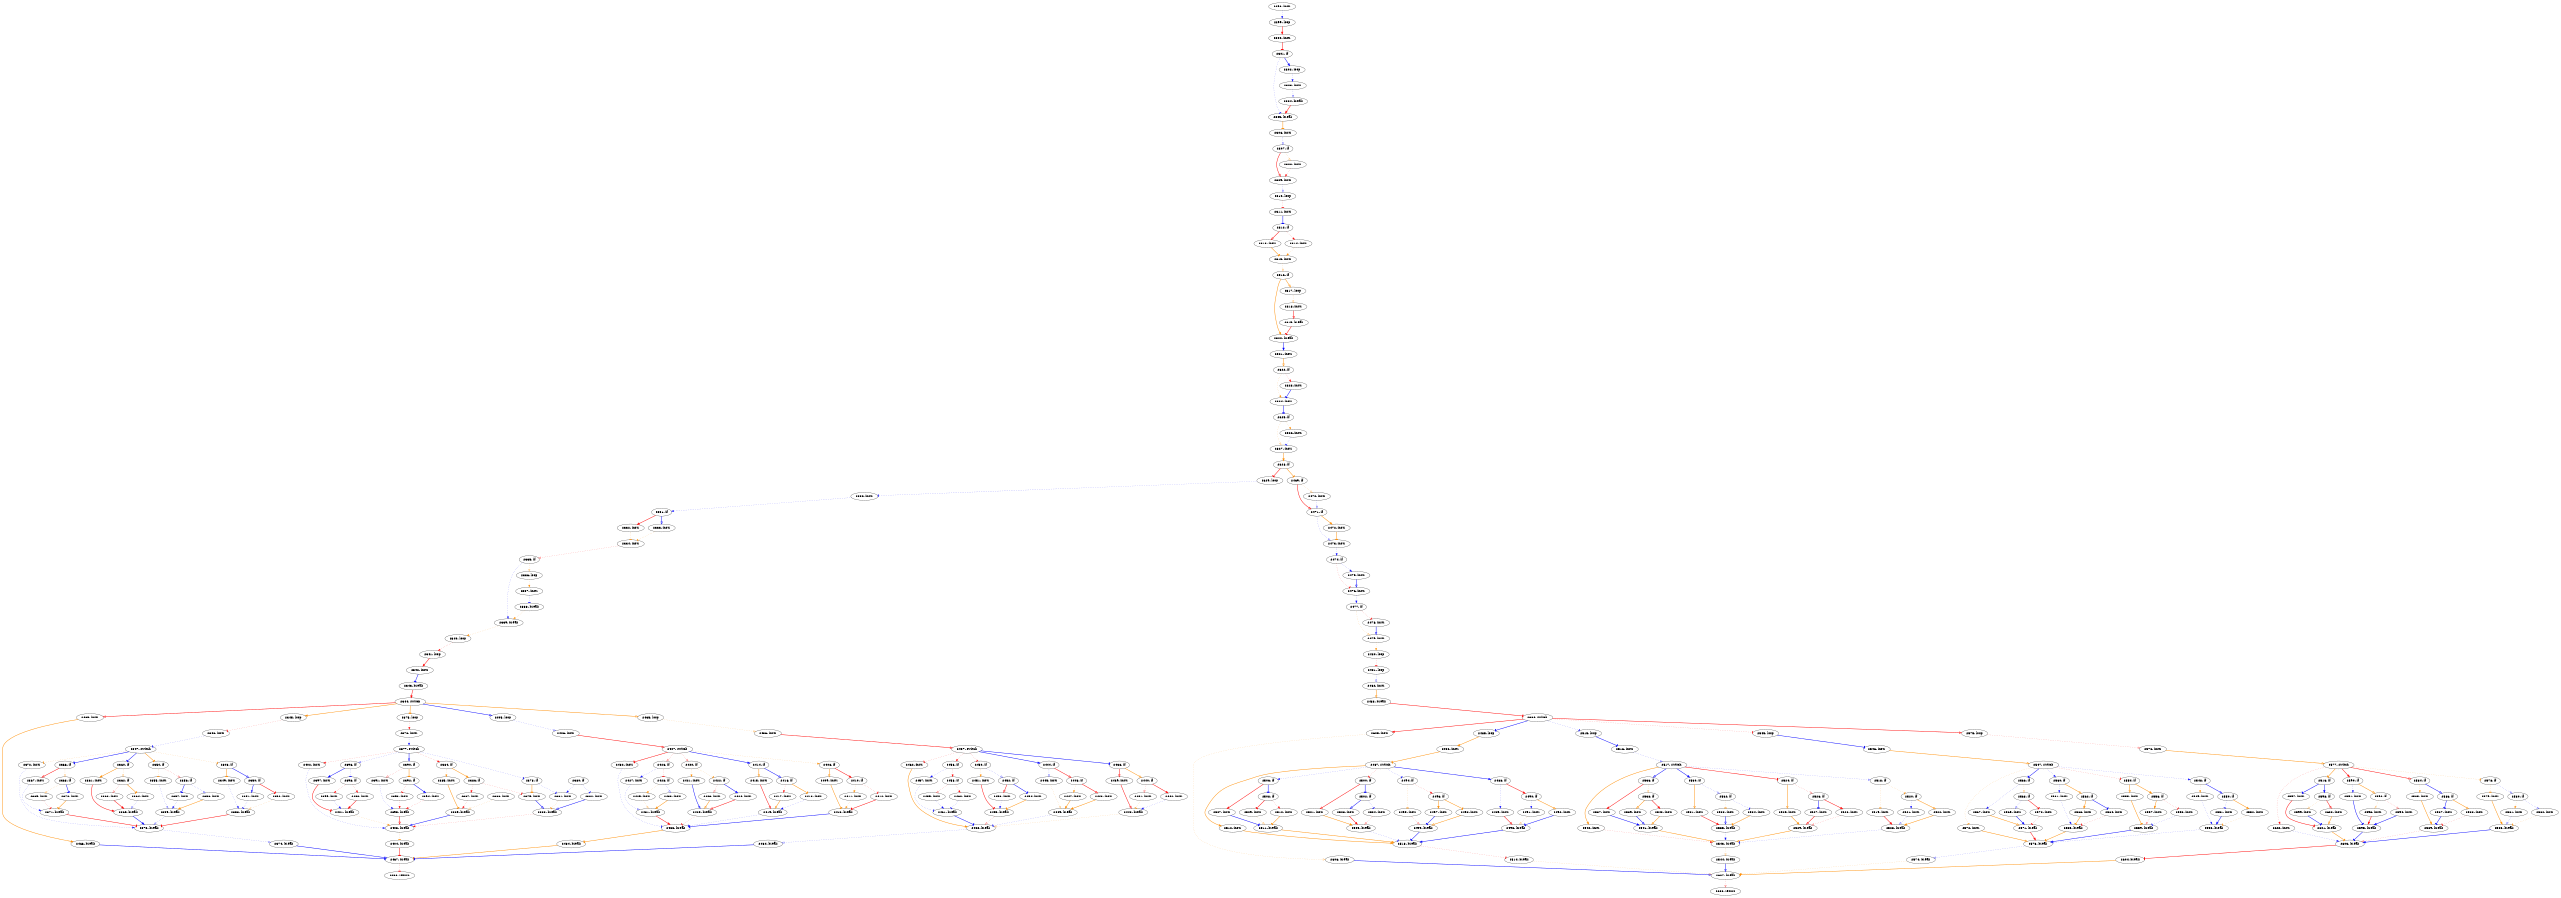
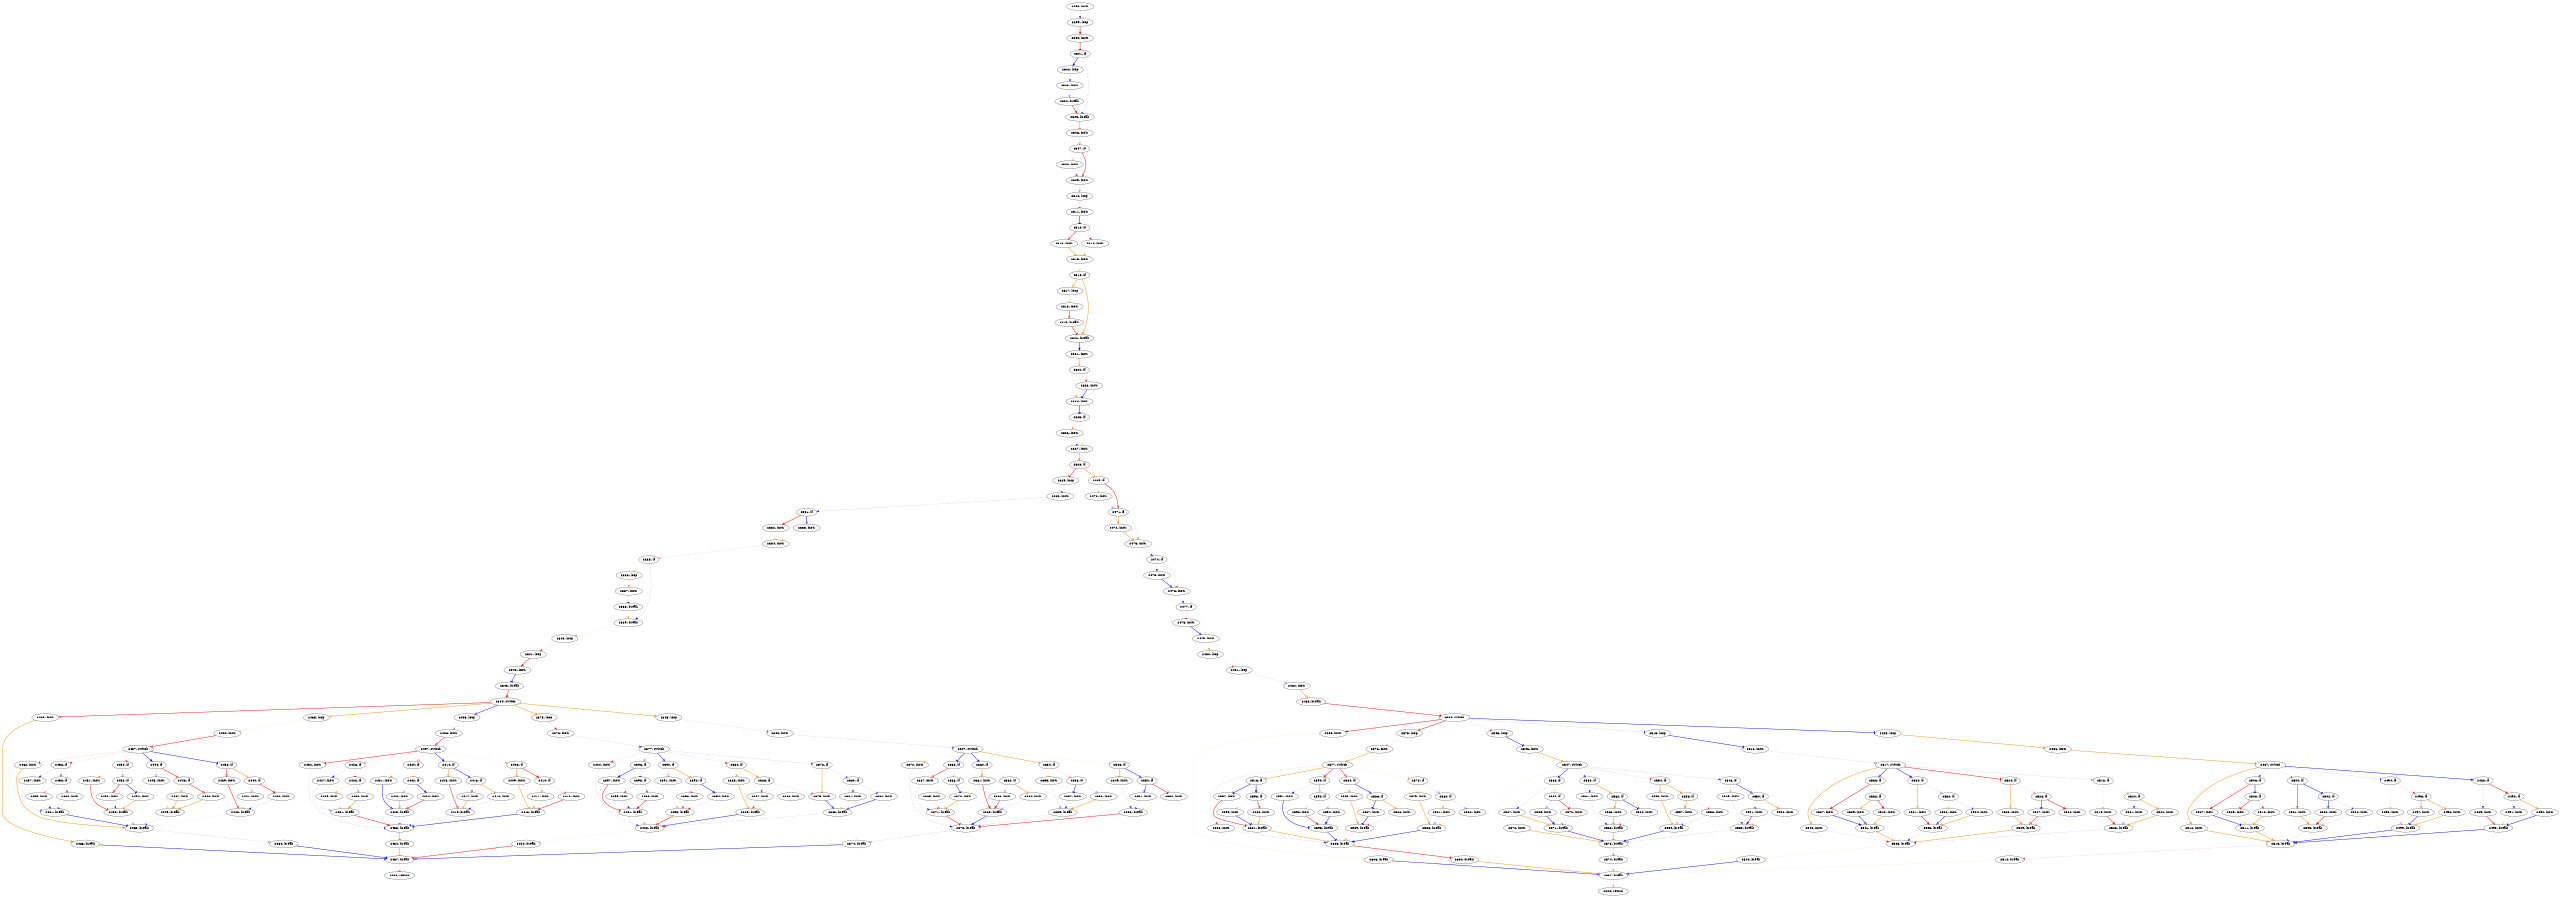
(547, 788) -> (837, 773)
(383, 798) -> (672, 796)
(2032, 835) -> (1585, 836)
